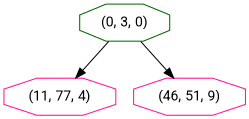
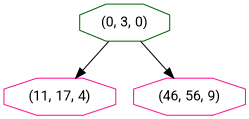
(60, 97) -> (60, 97)
(190, 97) -> (190, 97)
